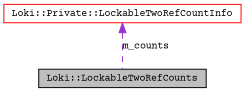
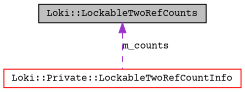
(122, 51) -> (122, 51)
